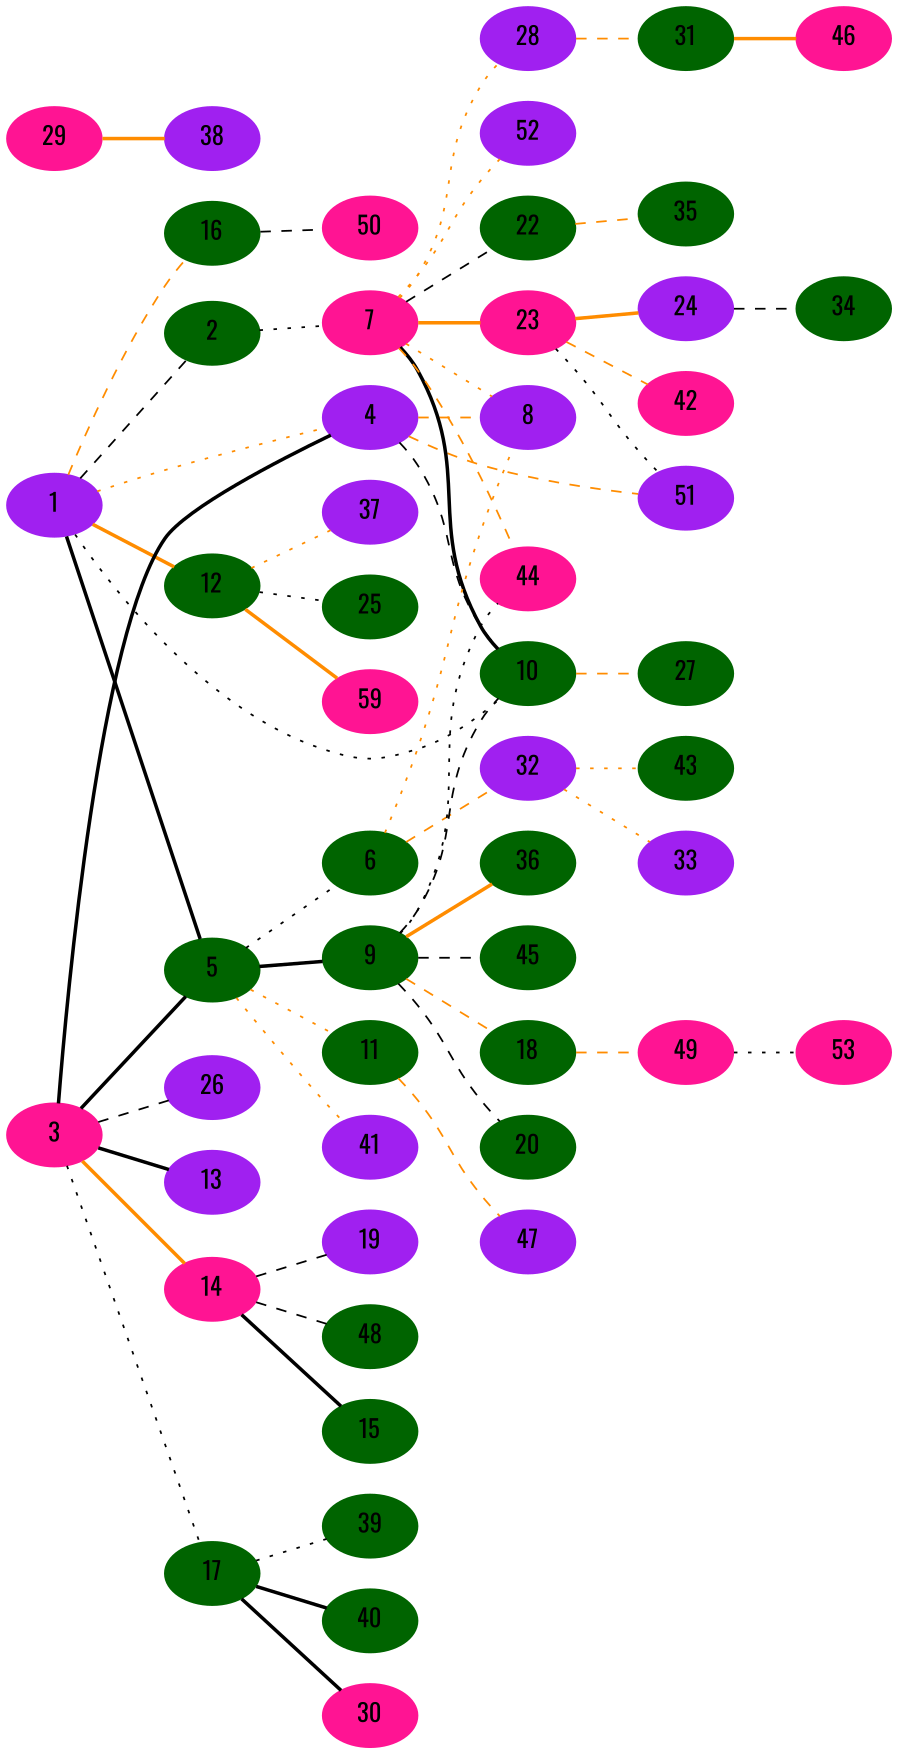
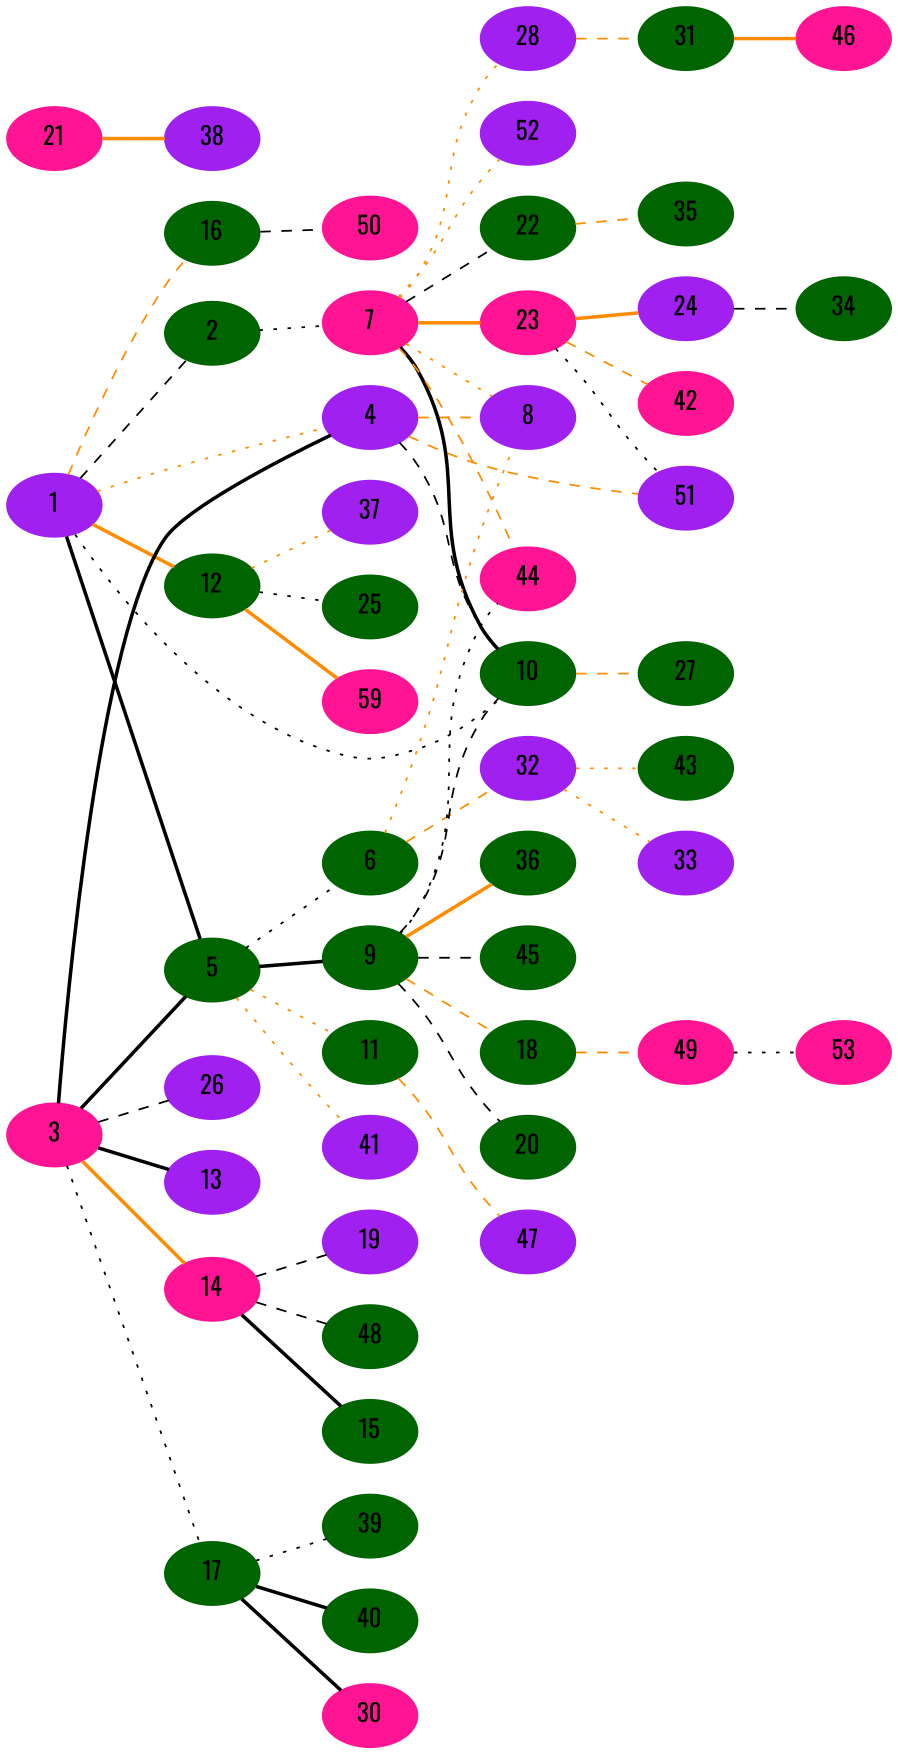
(54, 139) -> (54, 139)
